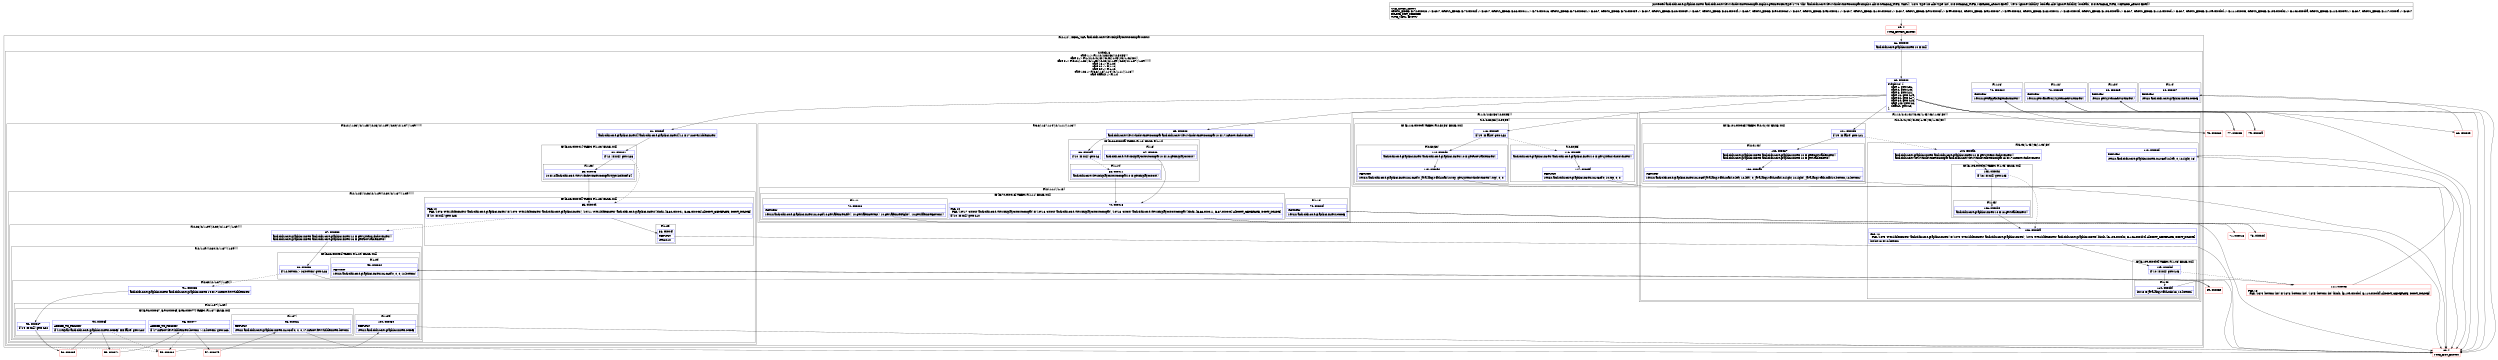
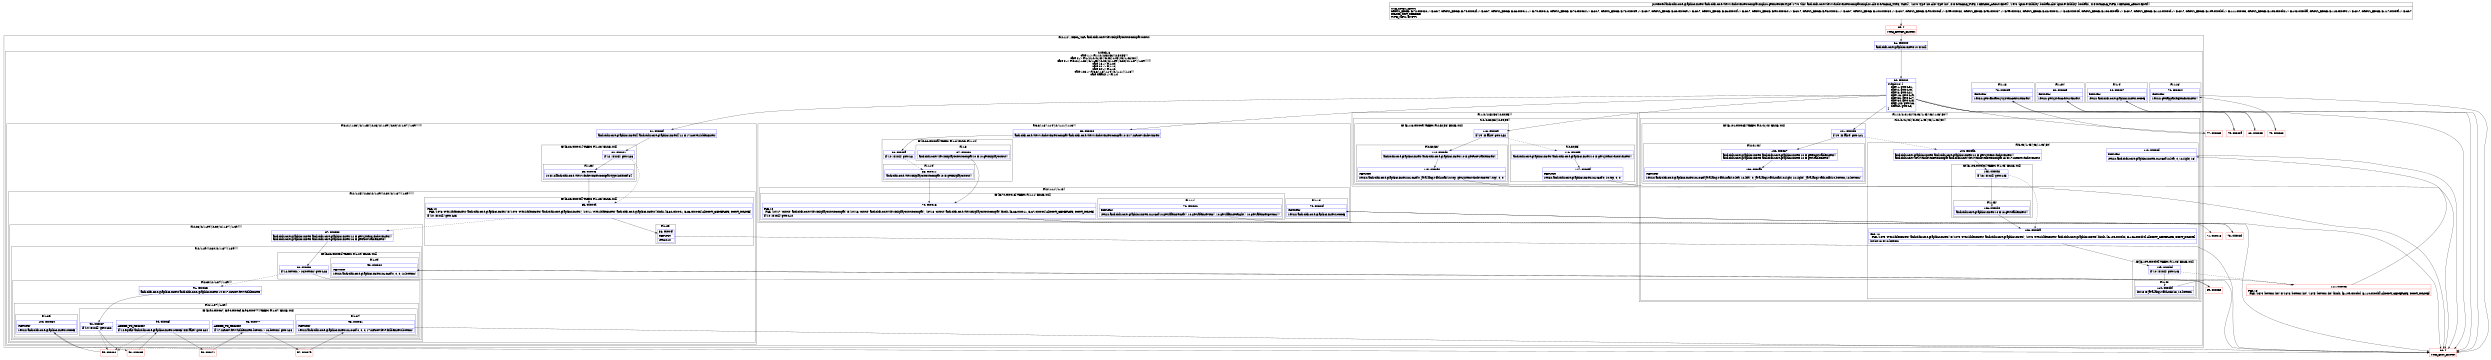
(2224, 186) -> none
